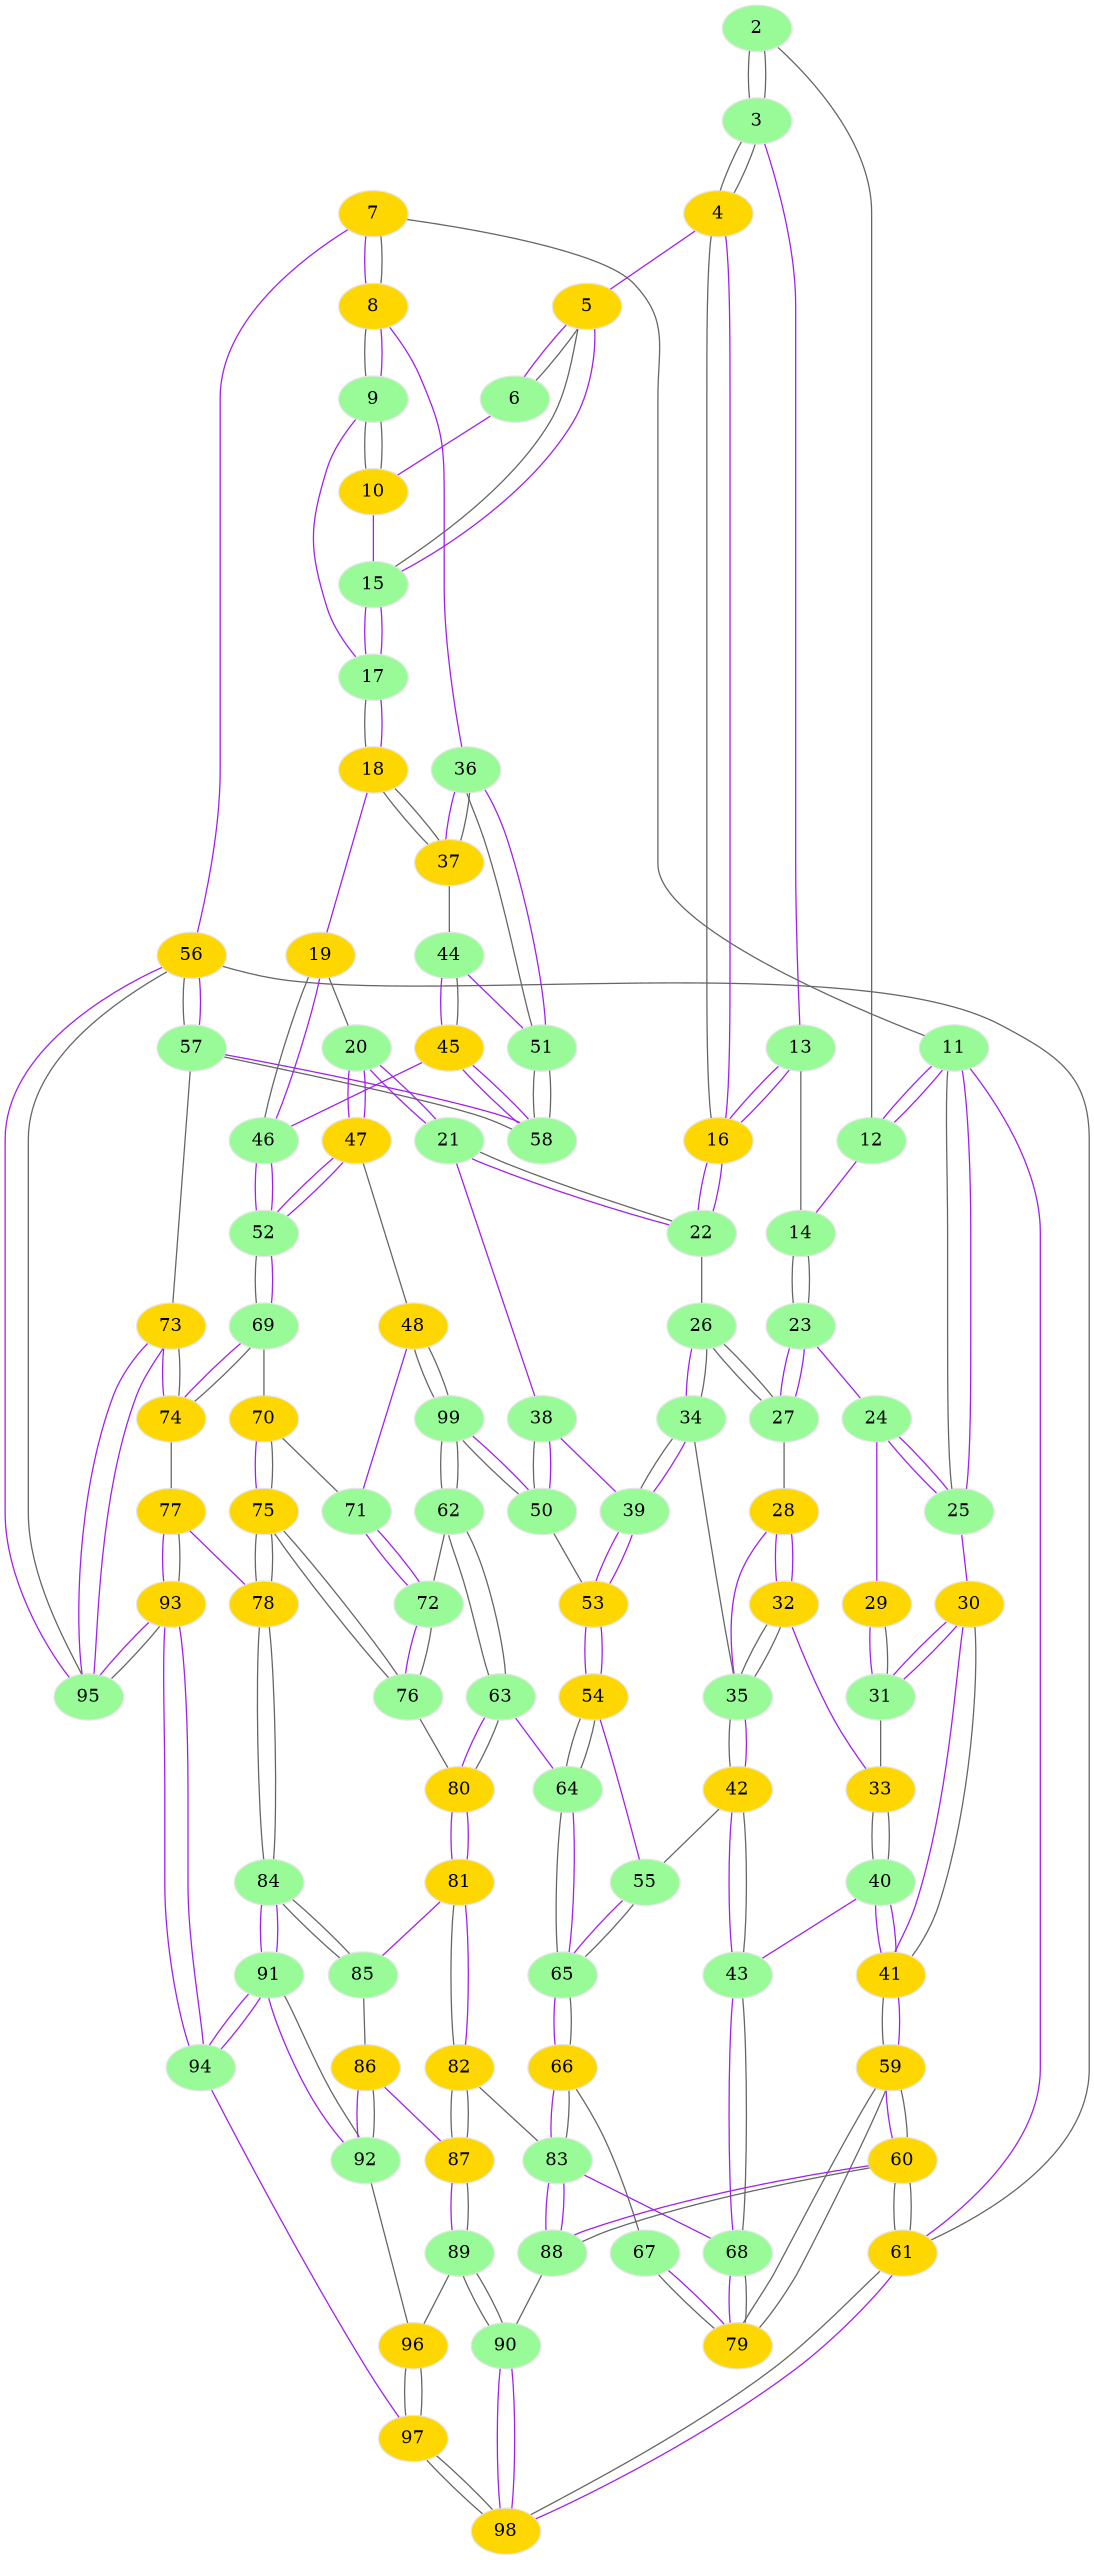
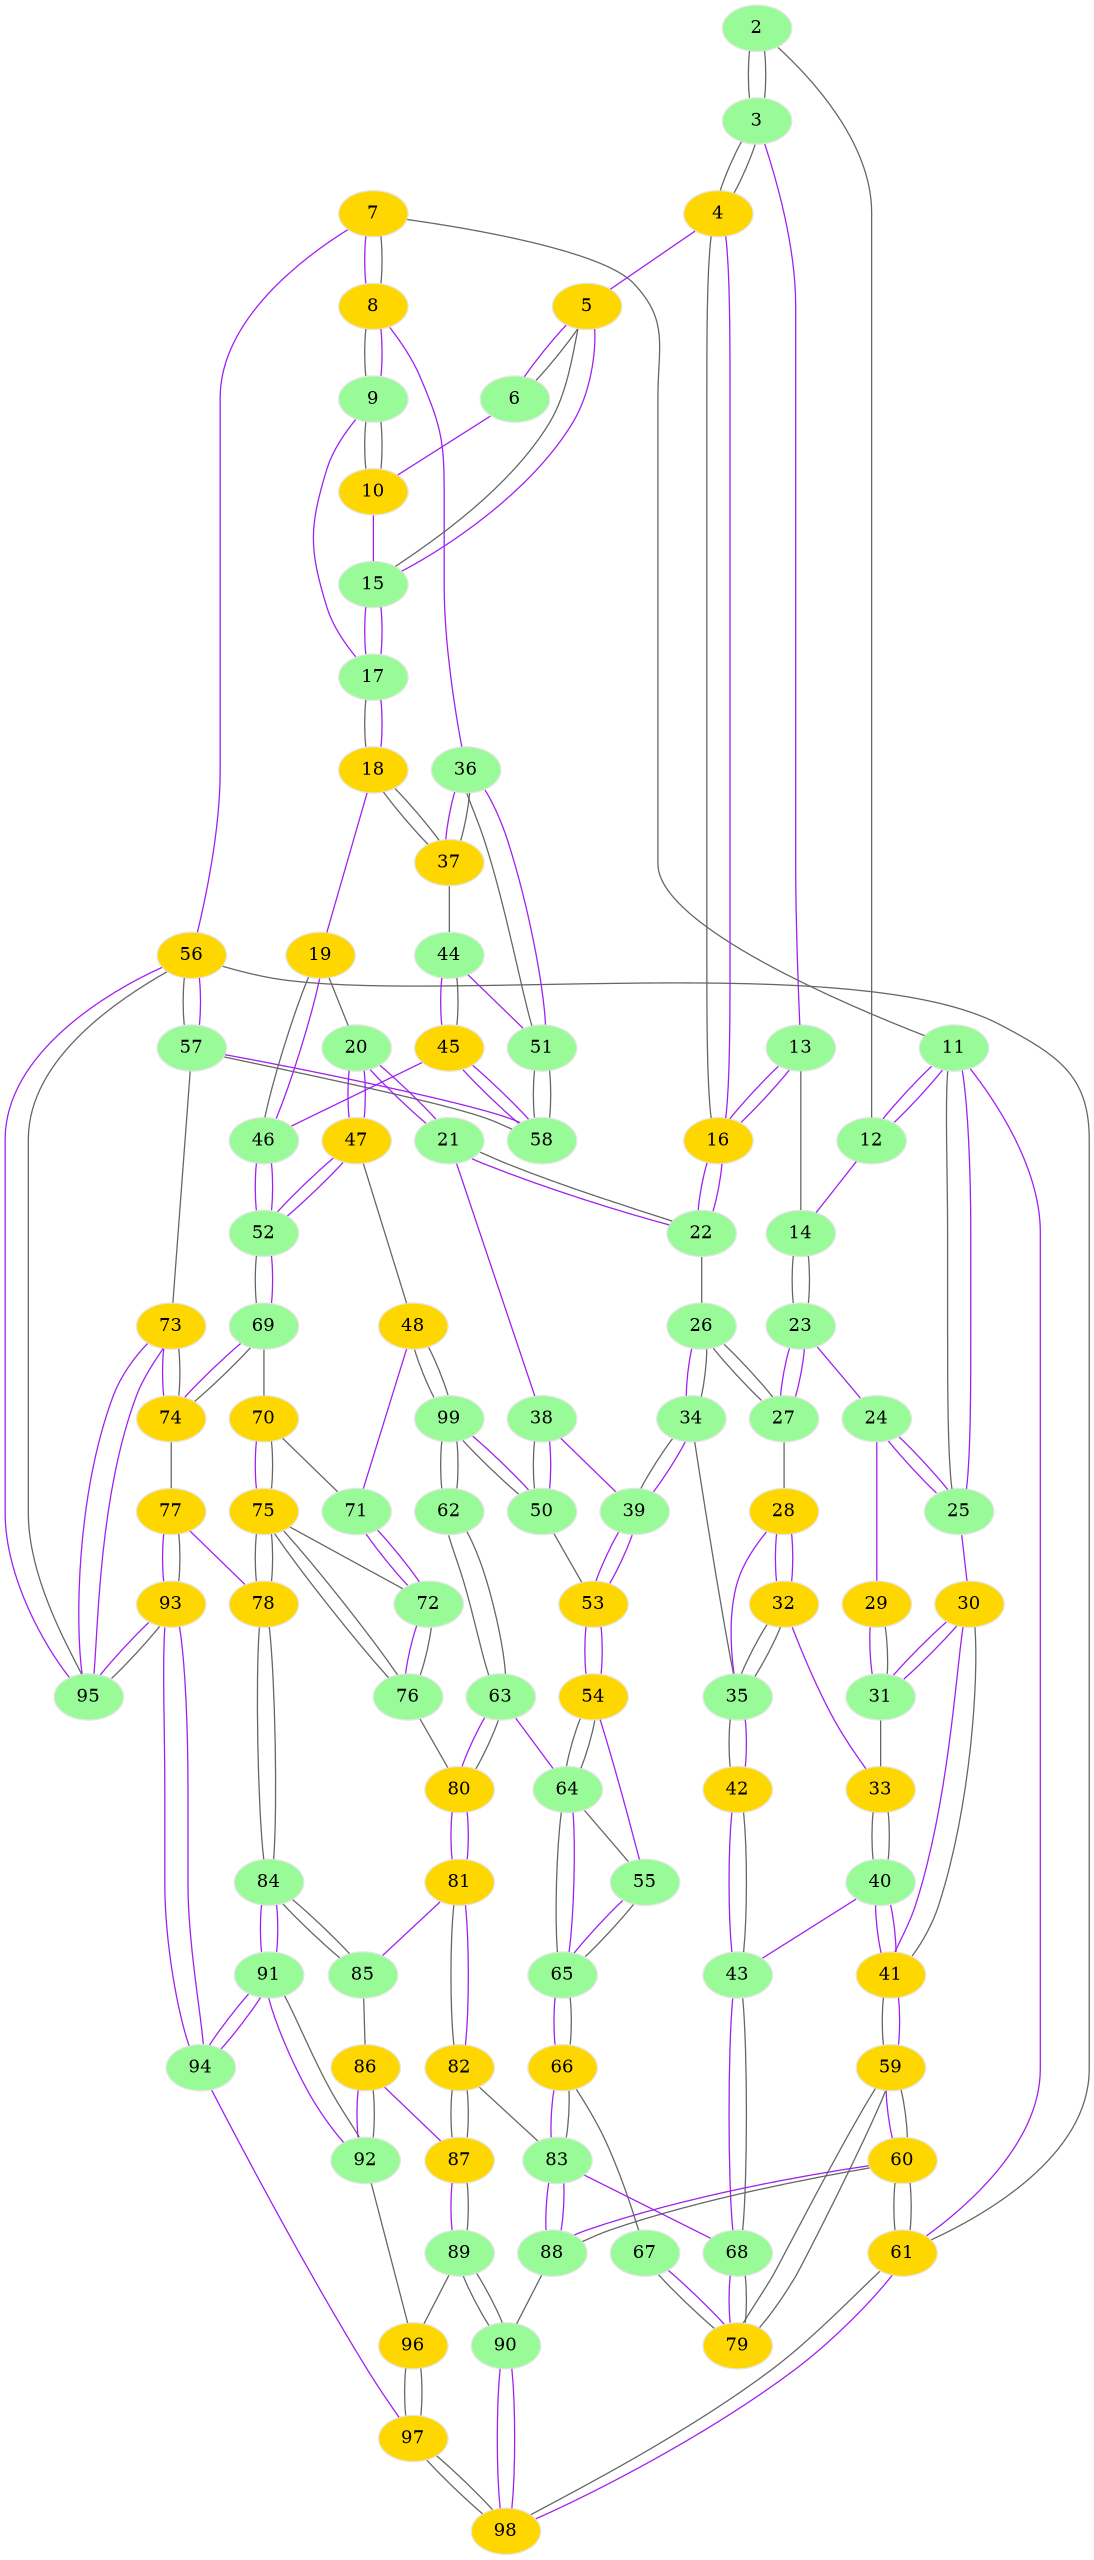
(439, 1558) -> (346, 1558)
(692, 1836) -> (606, 1836)
